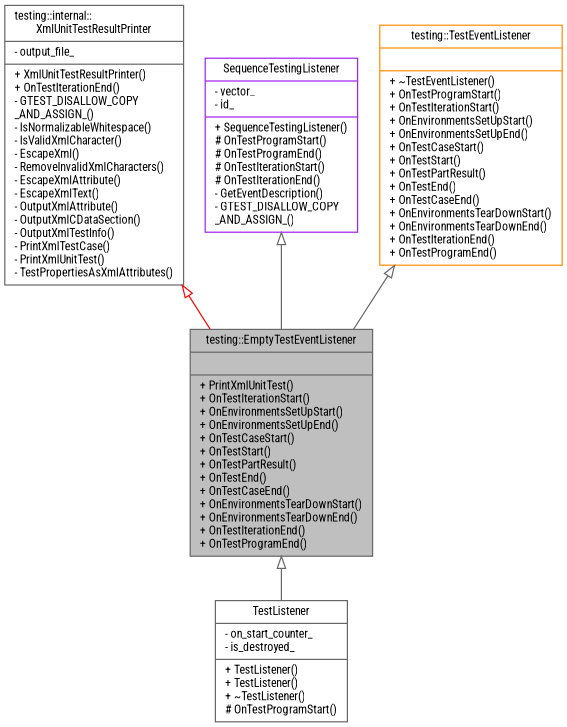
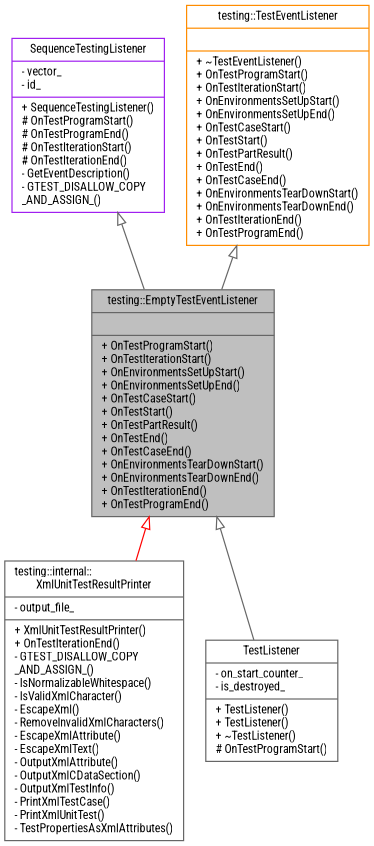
(199, 312) -> (141, 545)
(247, 386) -> (158, 346)
